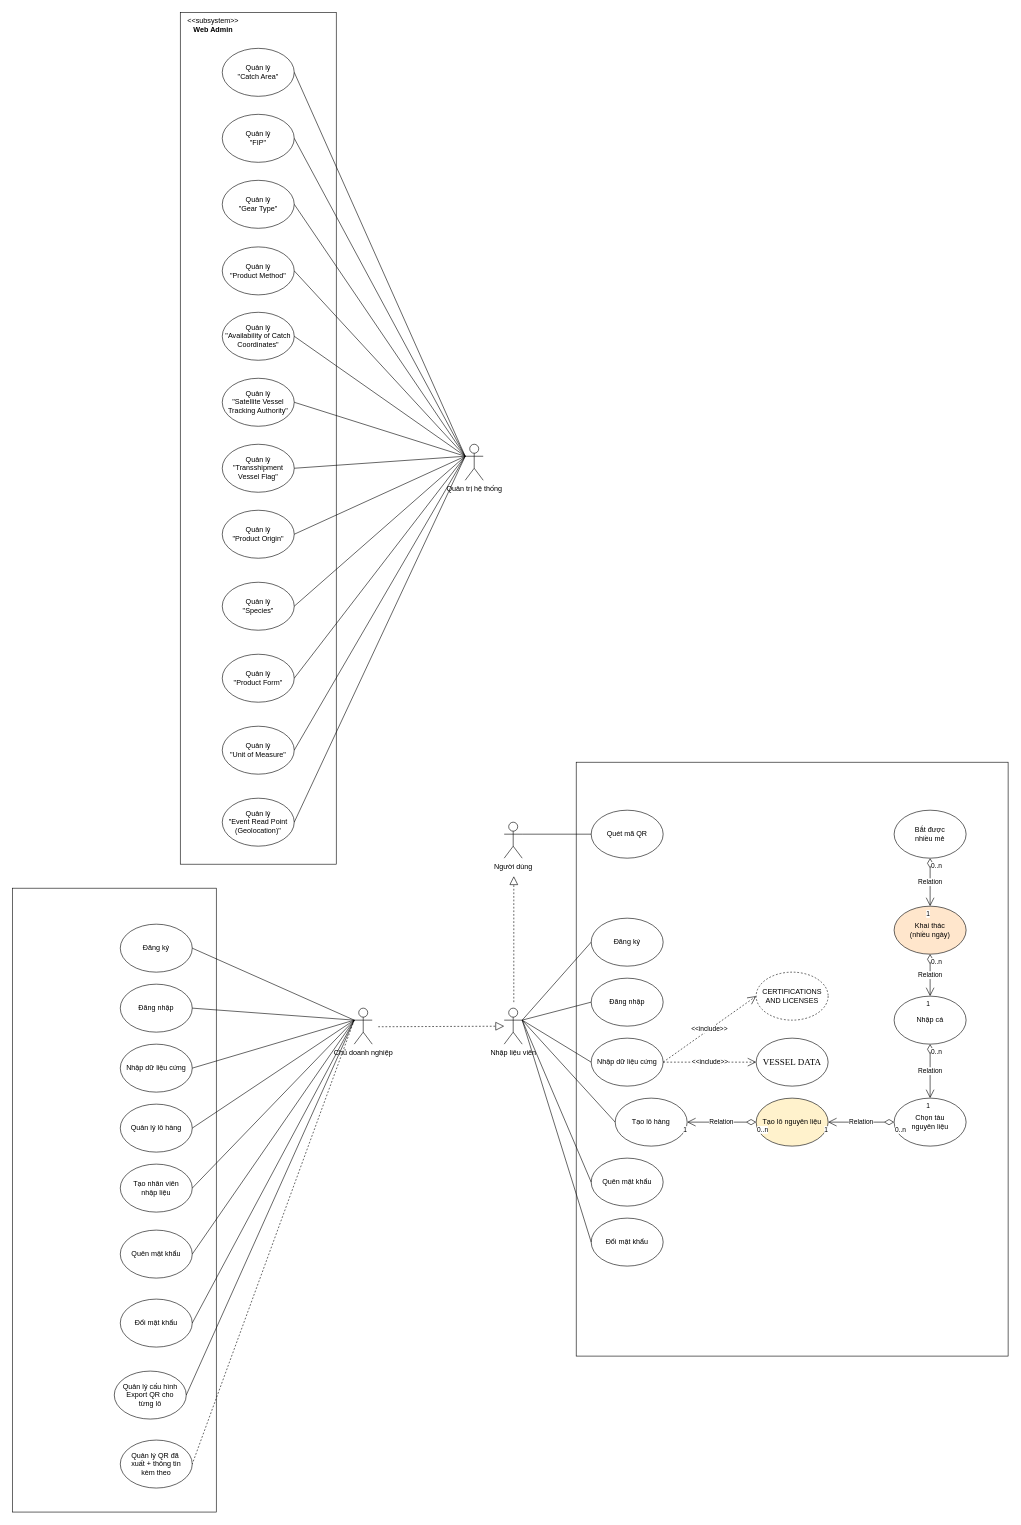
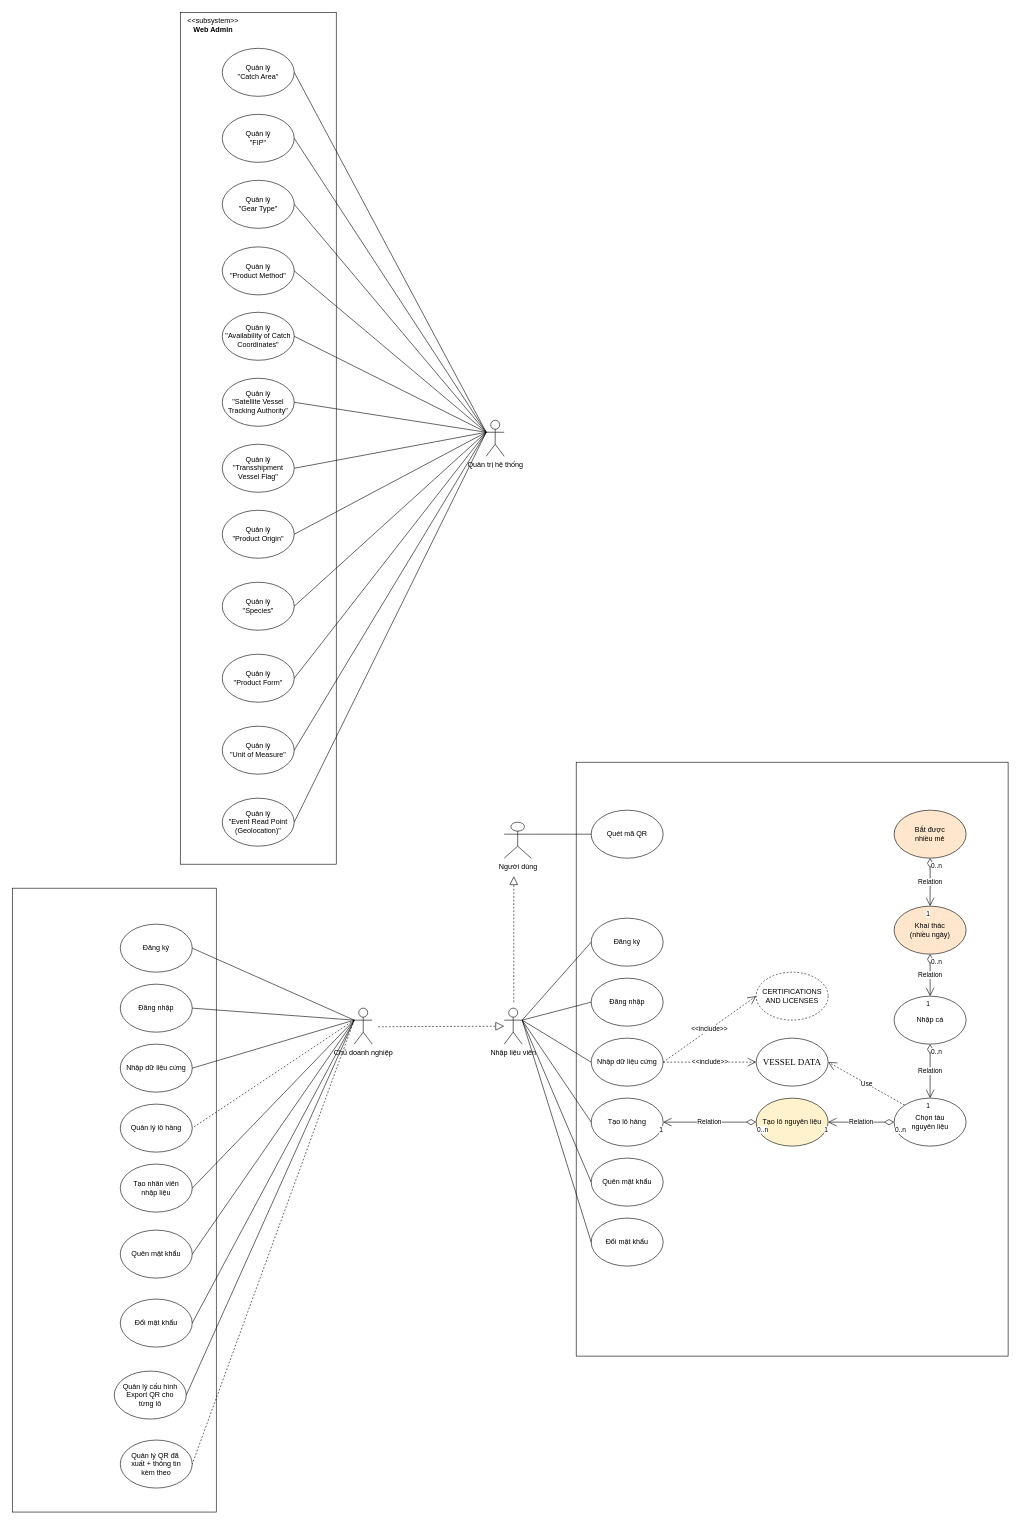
(474, 462) -> (495, 438)
(930, 834) -> (930, 834)
(513, 840) -> (518, 840)
(269, 1077) -> (269, 1077)
none -> (867, 1084)
(651, 1122) -> (627, 1122)
